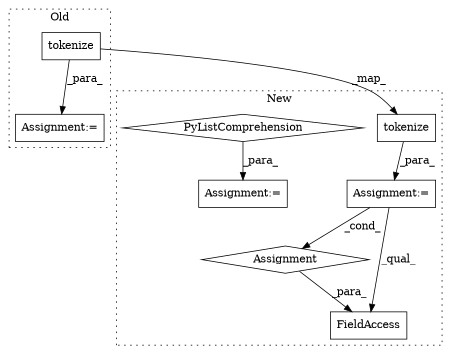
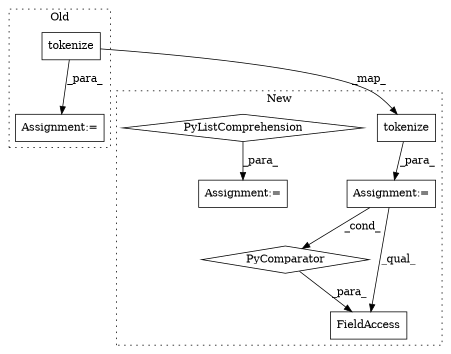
(285, 260) -> (285, 260)
